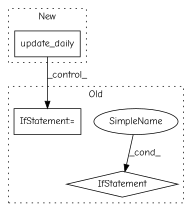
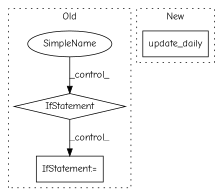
(47, 79) -> (70, 134)
(145, 153) -> (90, 75)
